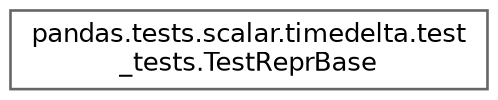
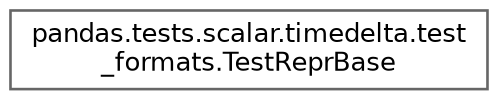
(249, 50) -> (249, 50)
